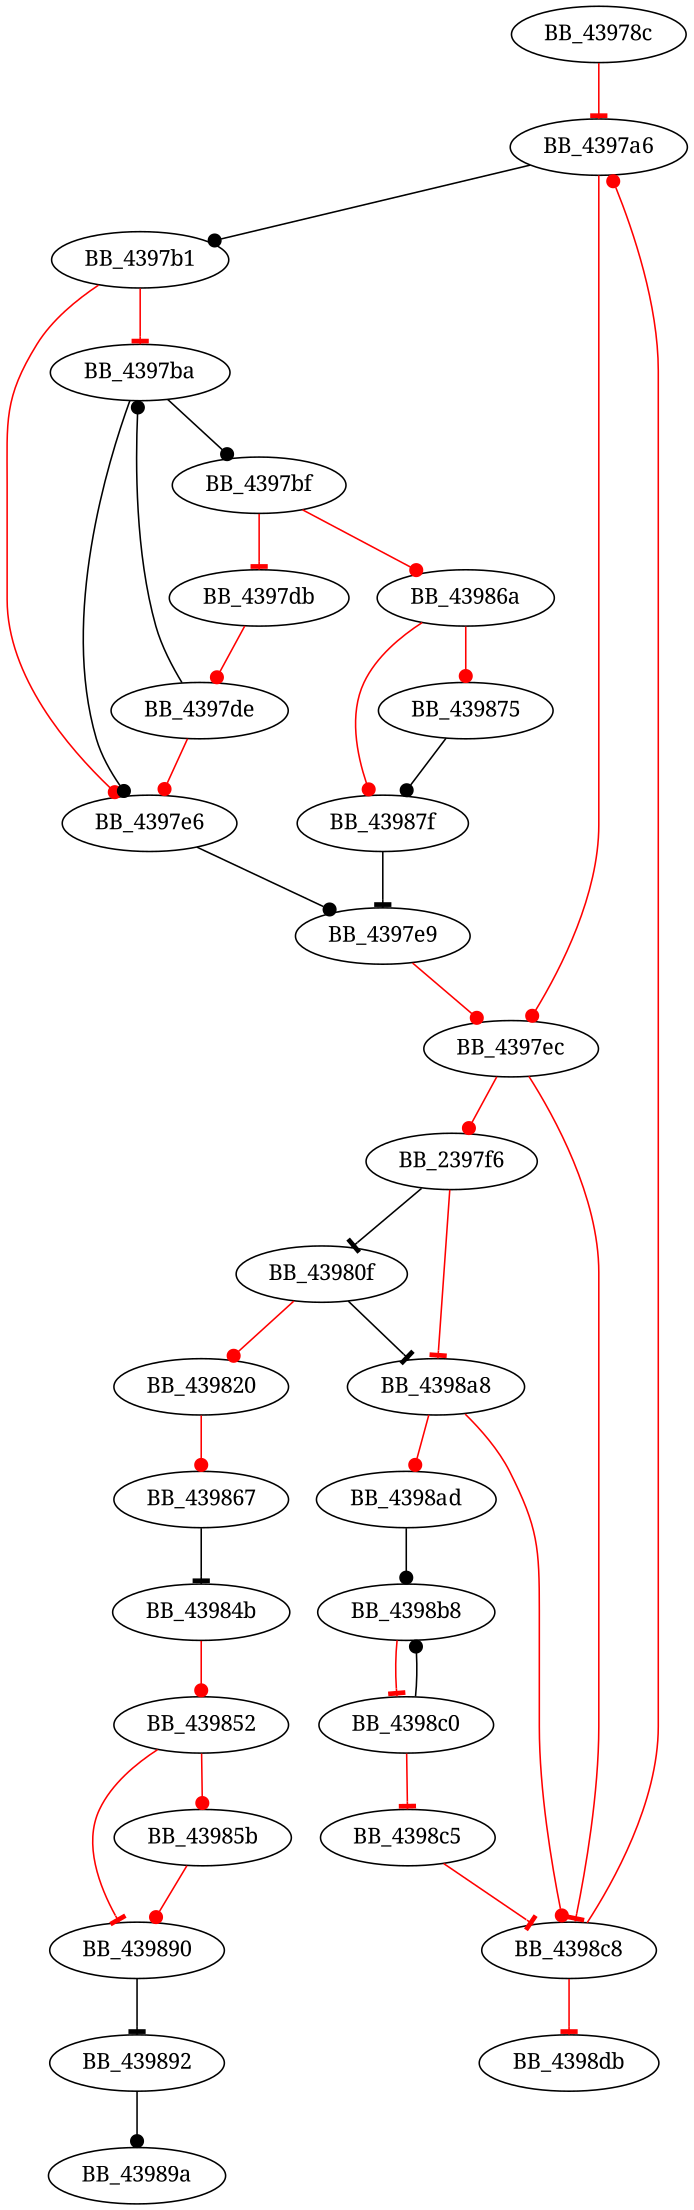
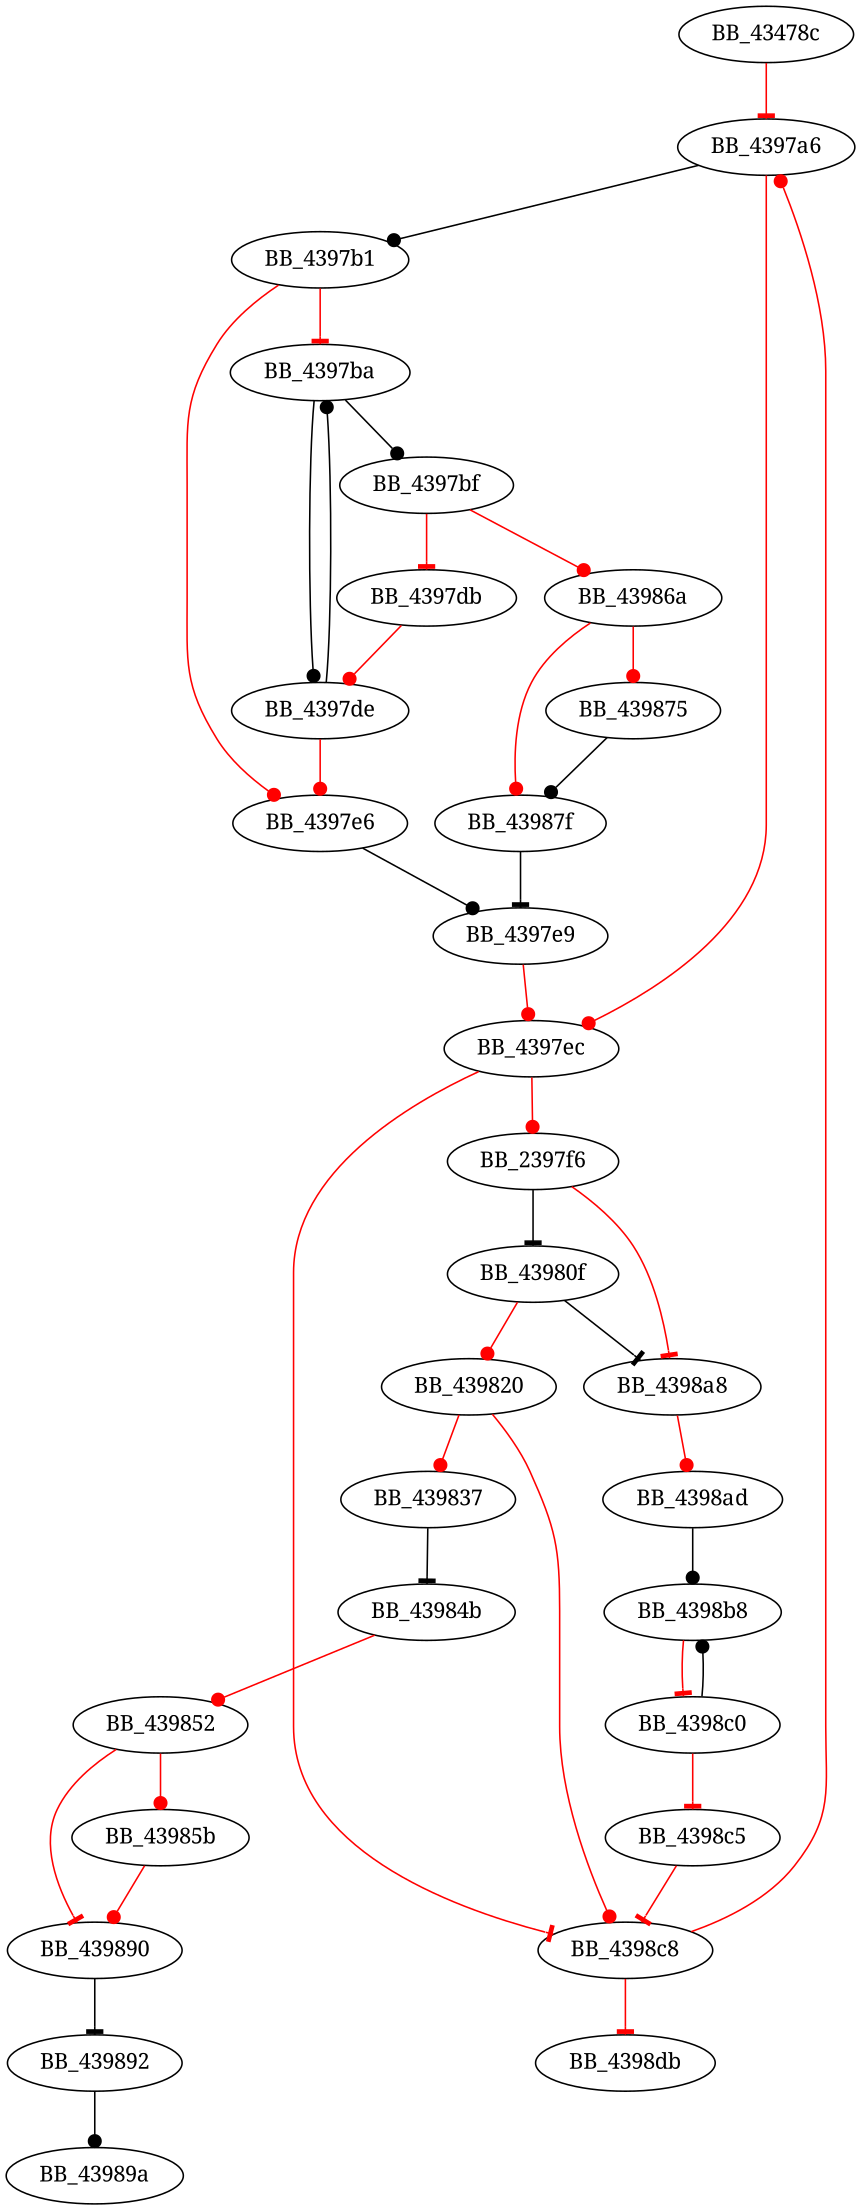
(599, 34) -> (766, 34)
(85, 594) -> (310, 535)
(201, 1500) -> (428, 1500)
(539, 1652) -> (560, 1658)
